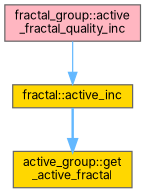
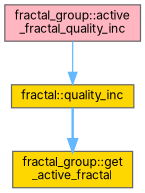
(73, 96) -> (73, 96)
(73, 170) -> (73, 170)
